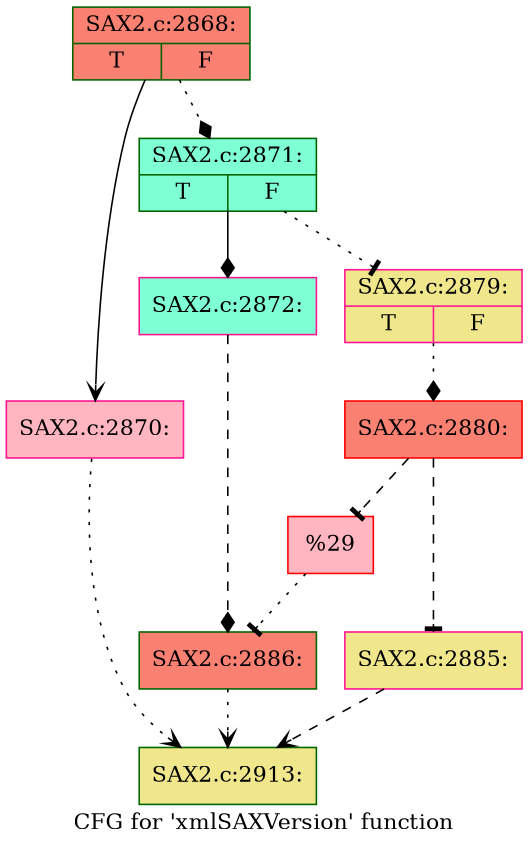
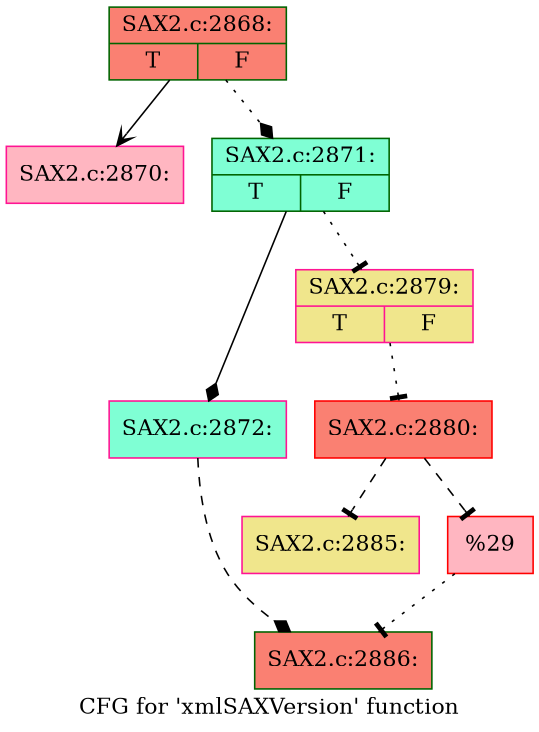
(433, 362) -> (394, 368)
(228, 776) -> none
